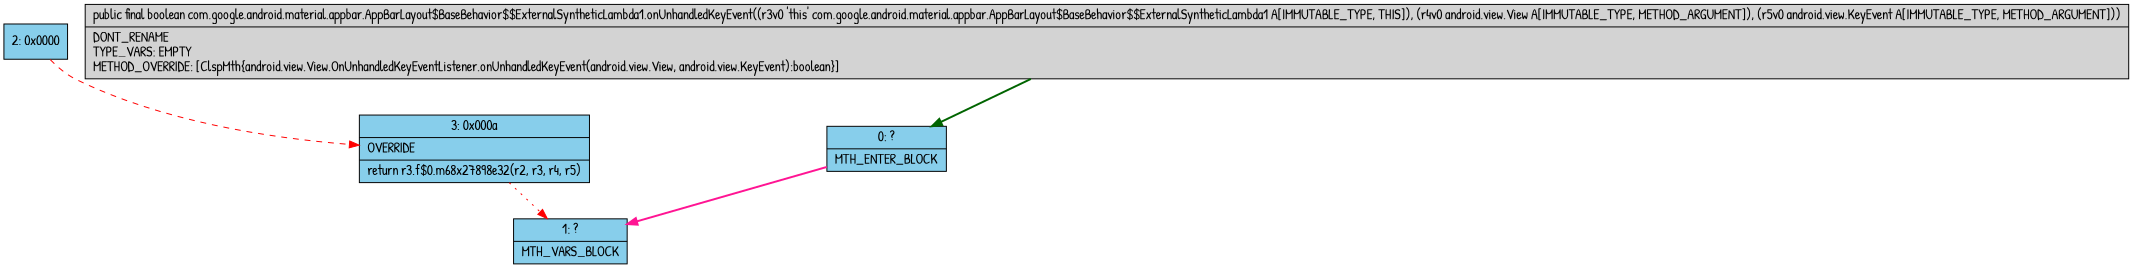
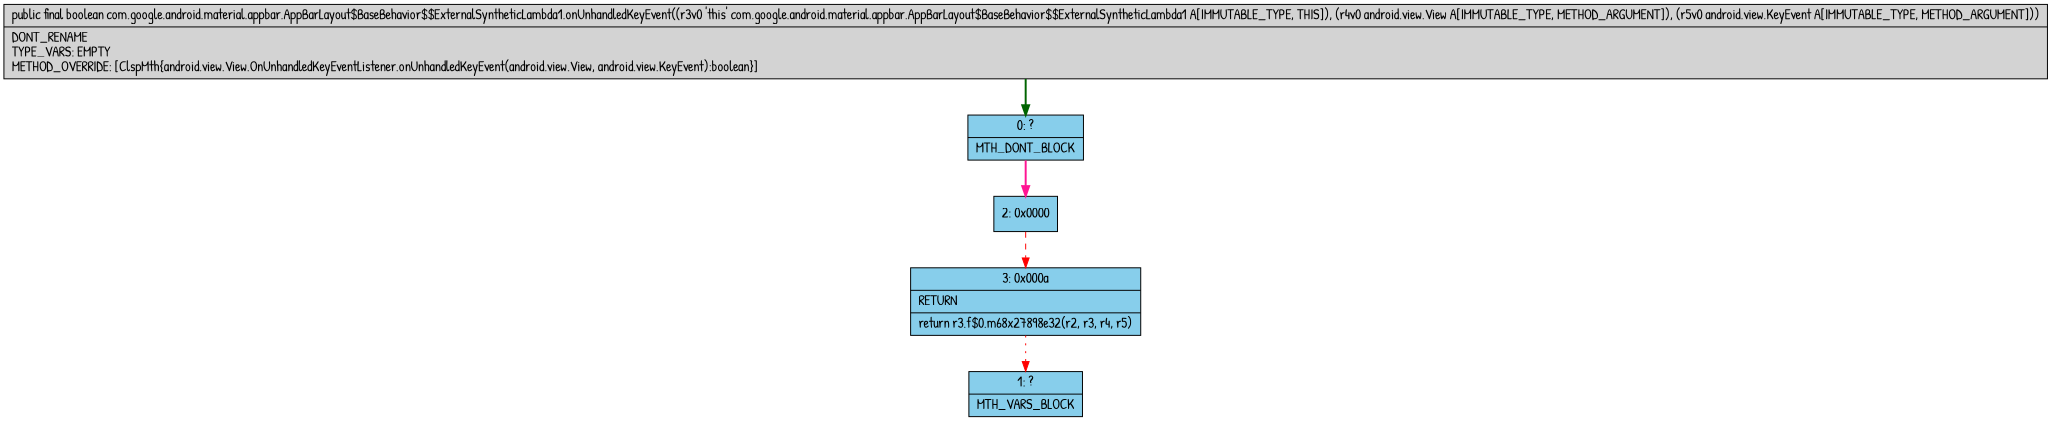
(391, 148) -> (938, 301)
(887, 160) -> (1026, 148)
(732, 194) -> (1026, 173)
